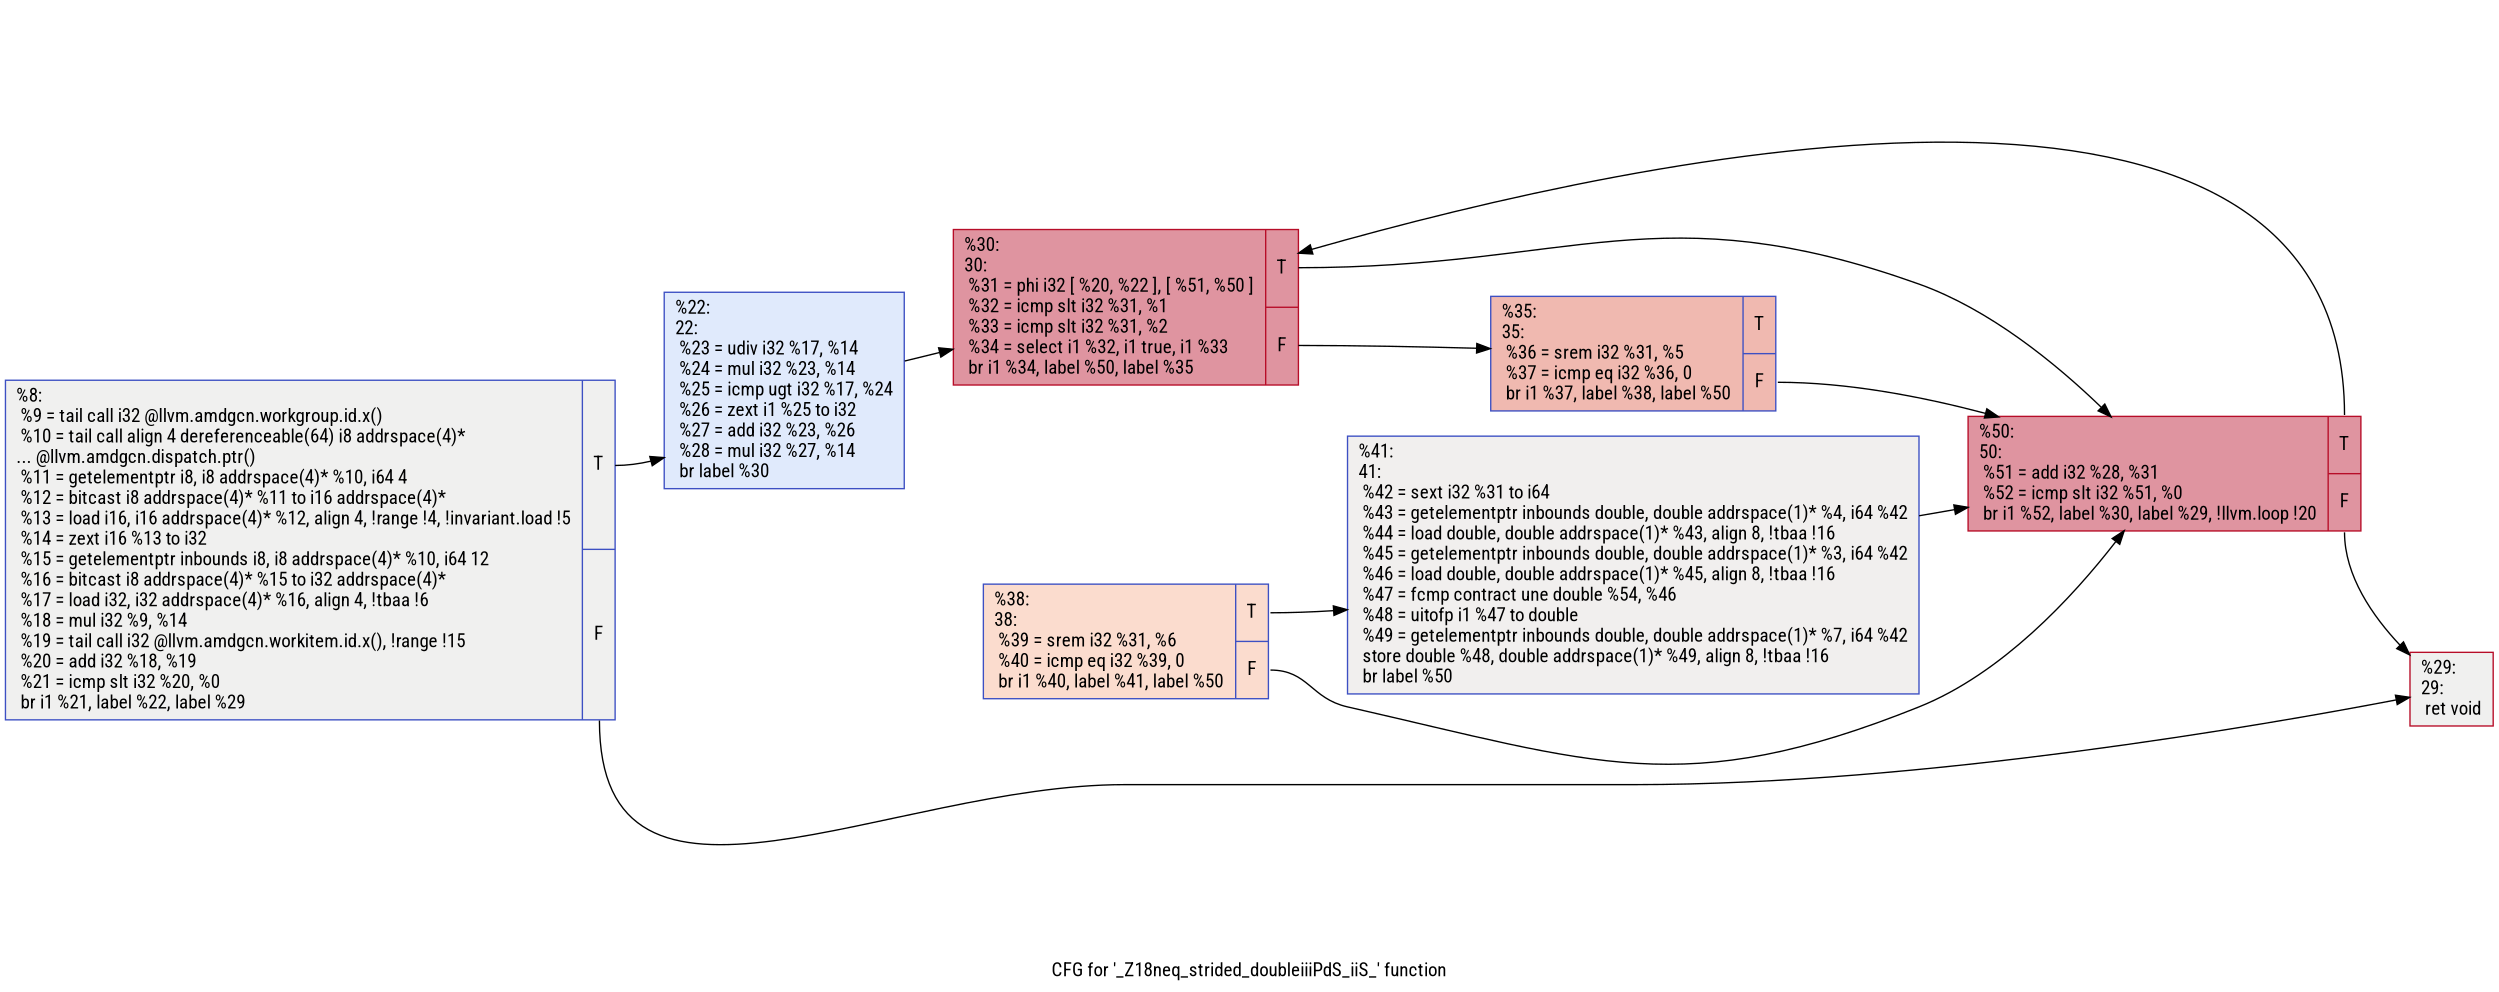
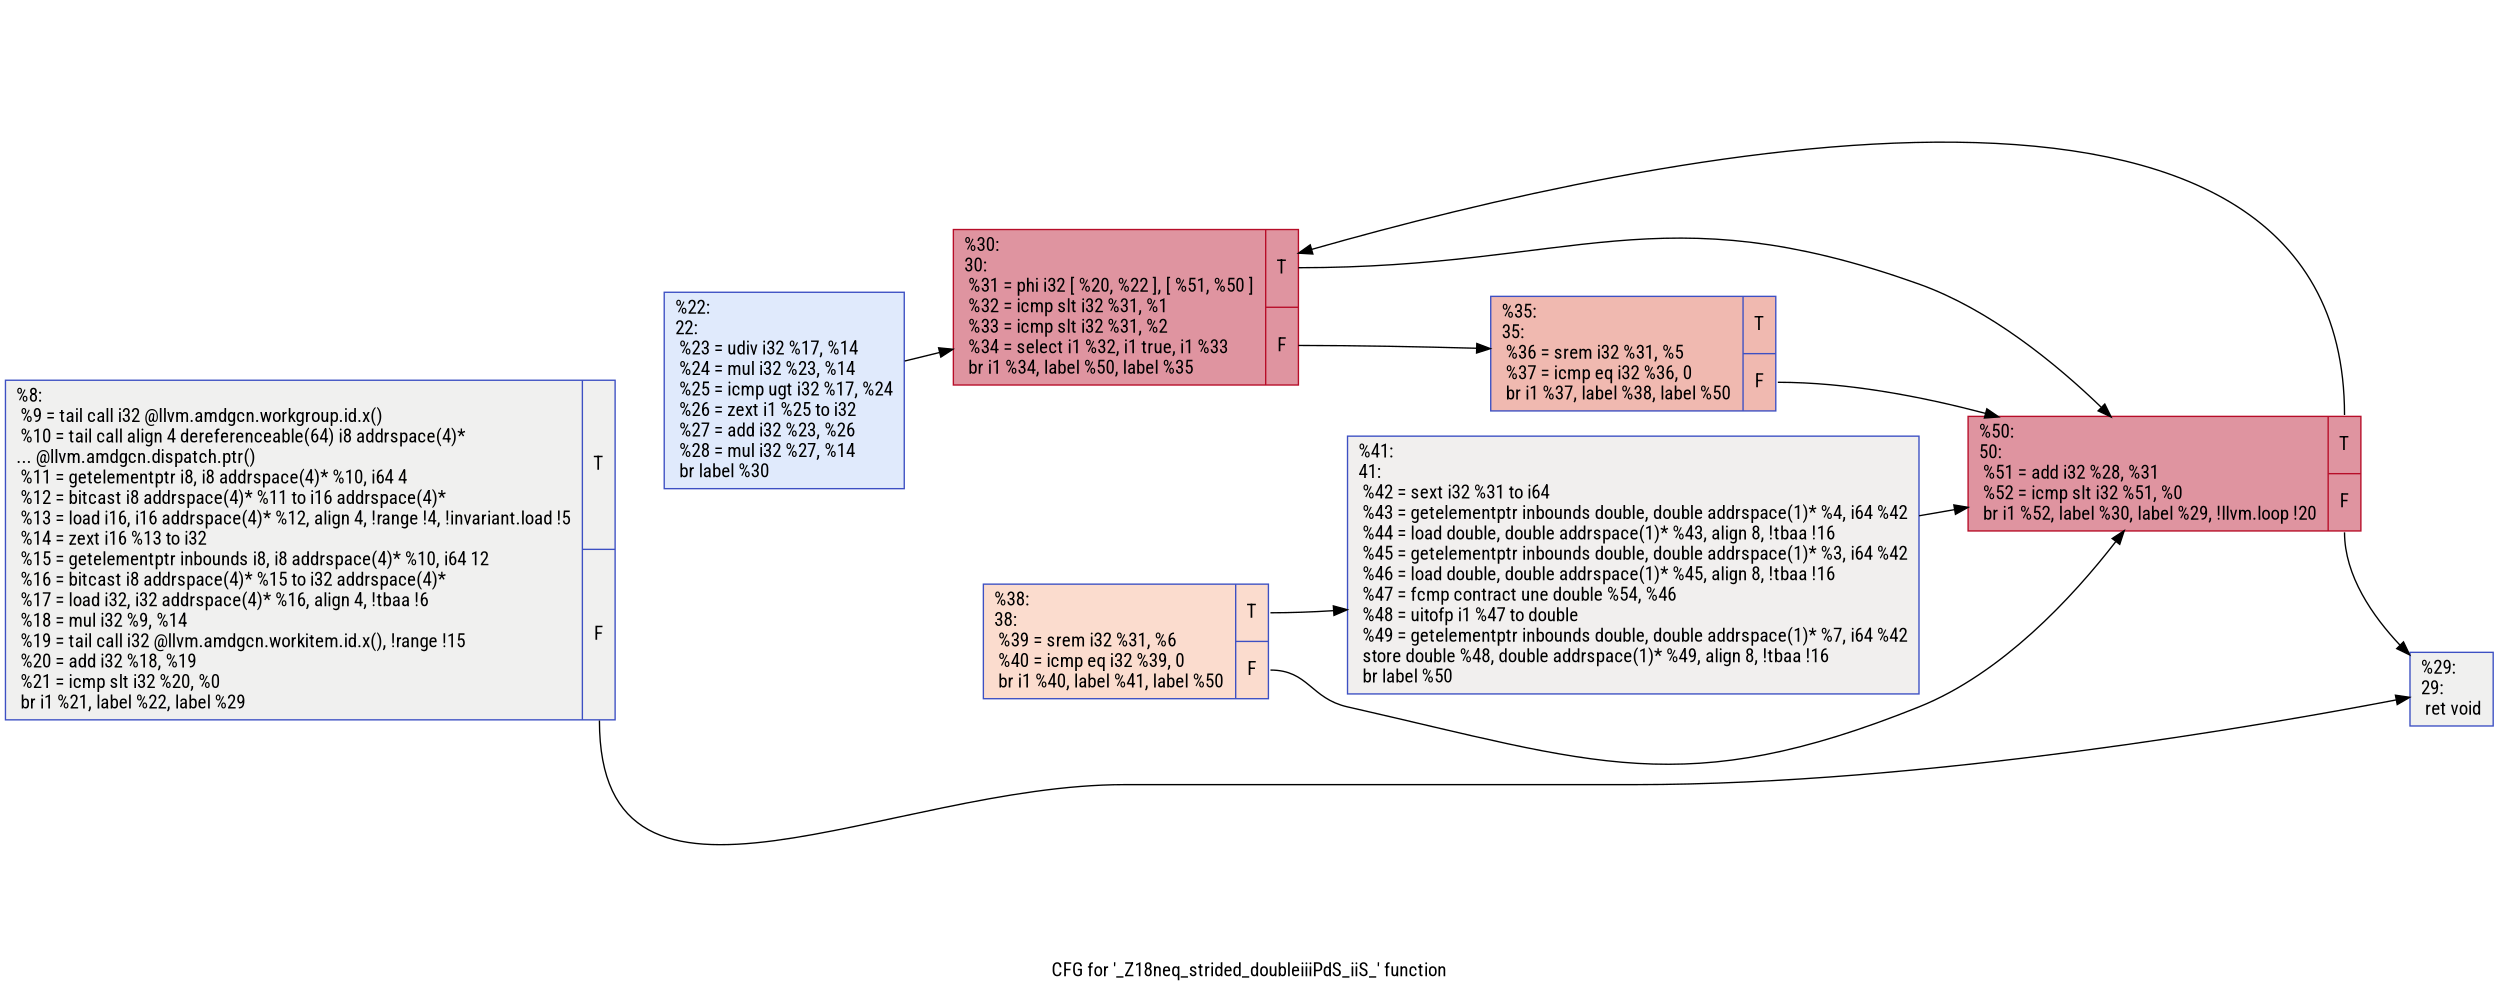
(633, 464) -> none
(2452, 689) -> (2452, 689)
